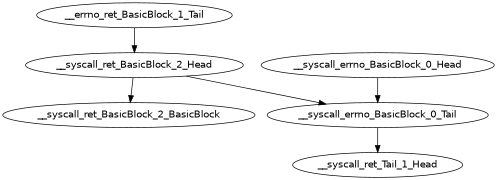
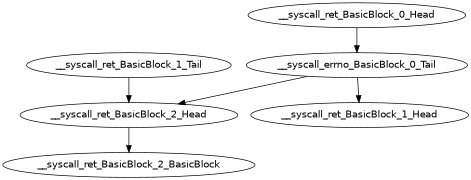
(134, 15) -> (129, 65)
(378, 65) -> (357, 15)
(253, 89) -> (246, 89)
(378, 165) -> (360, 115)
